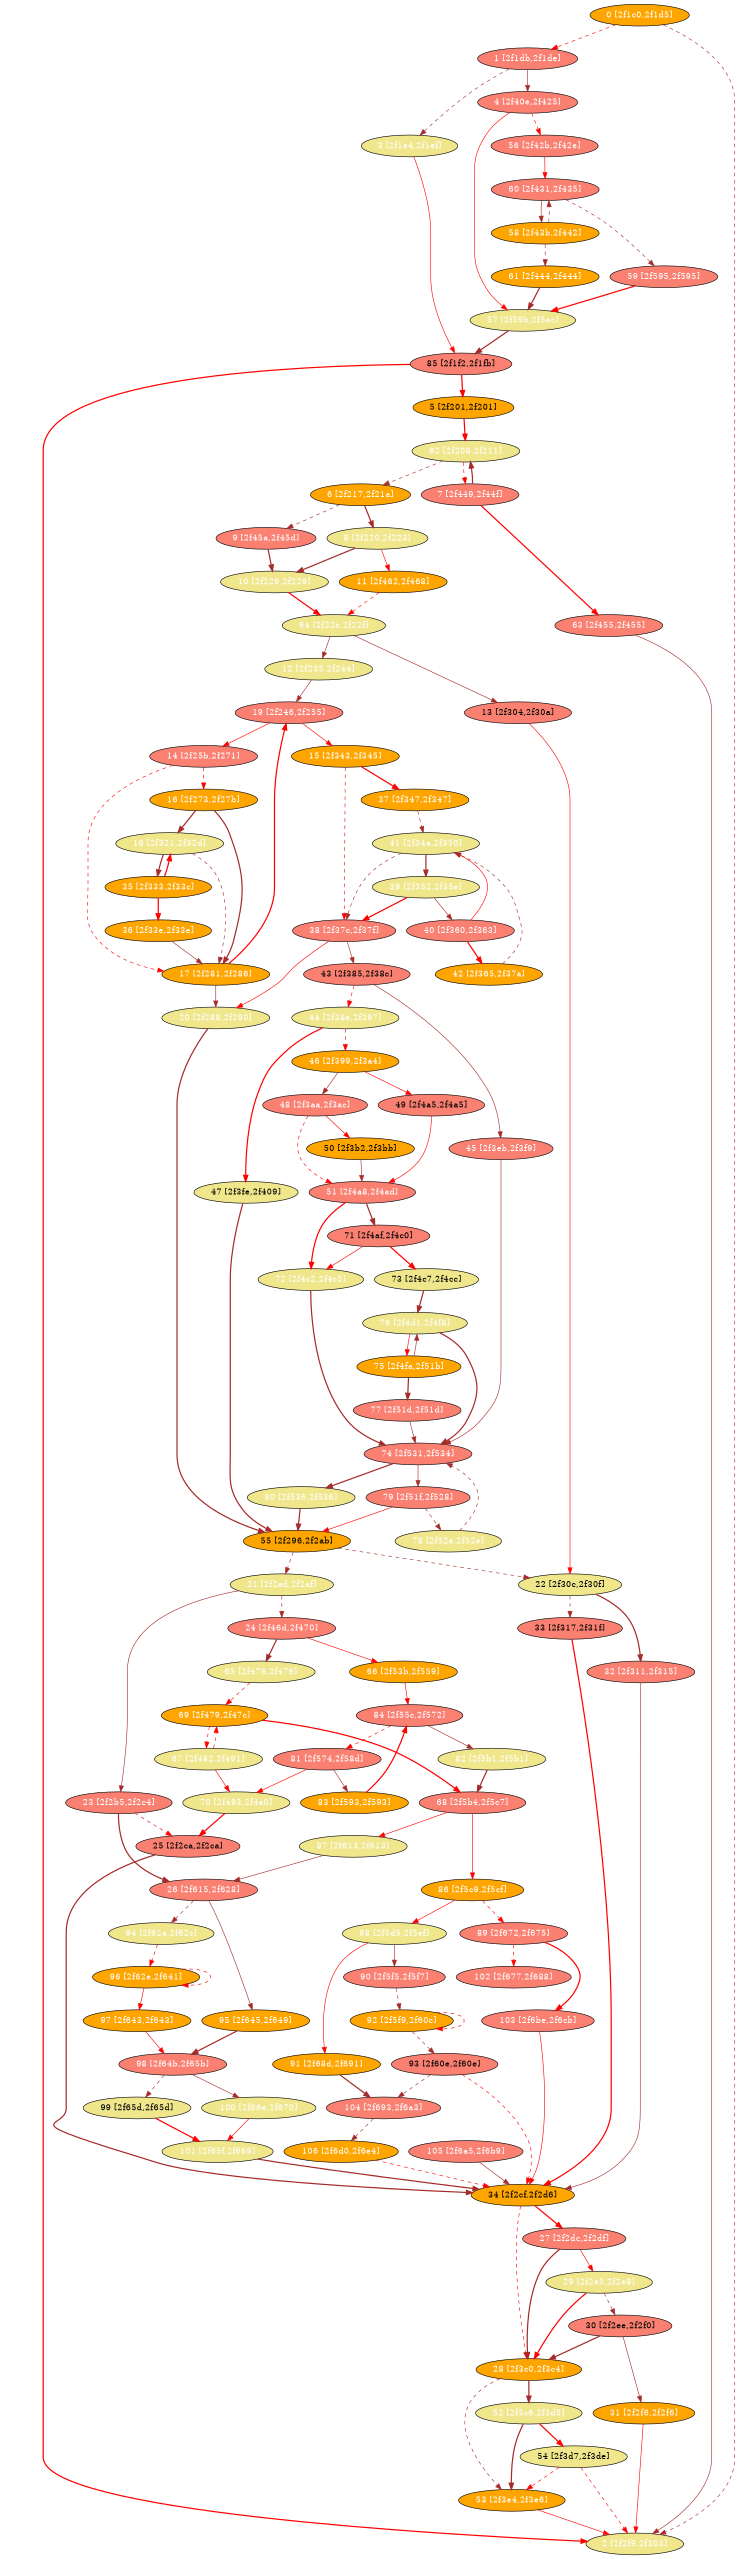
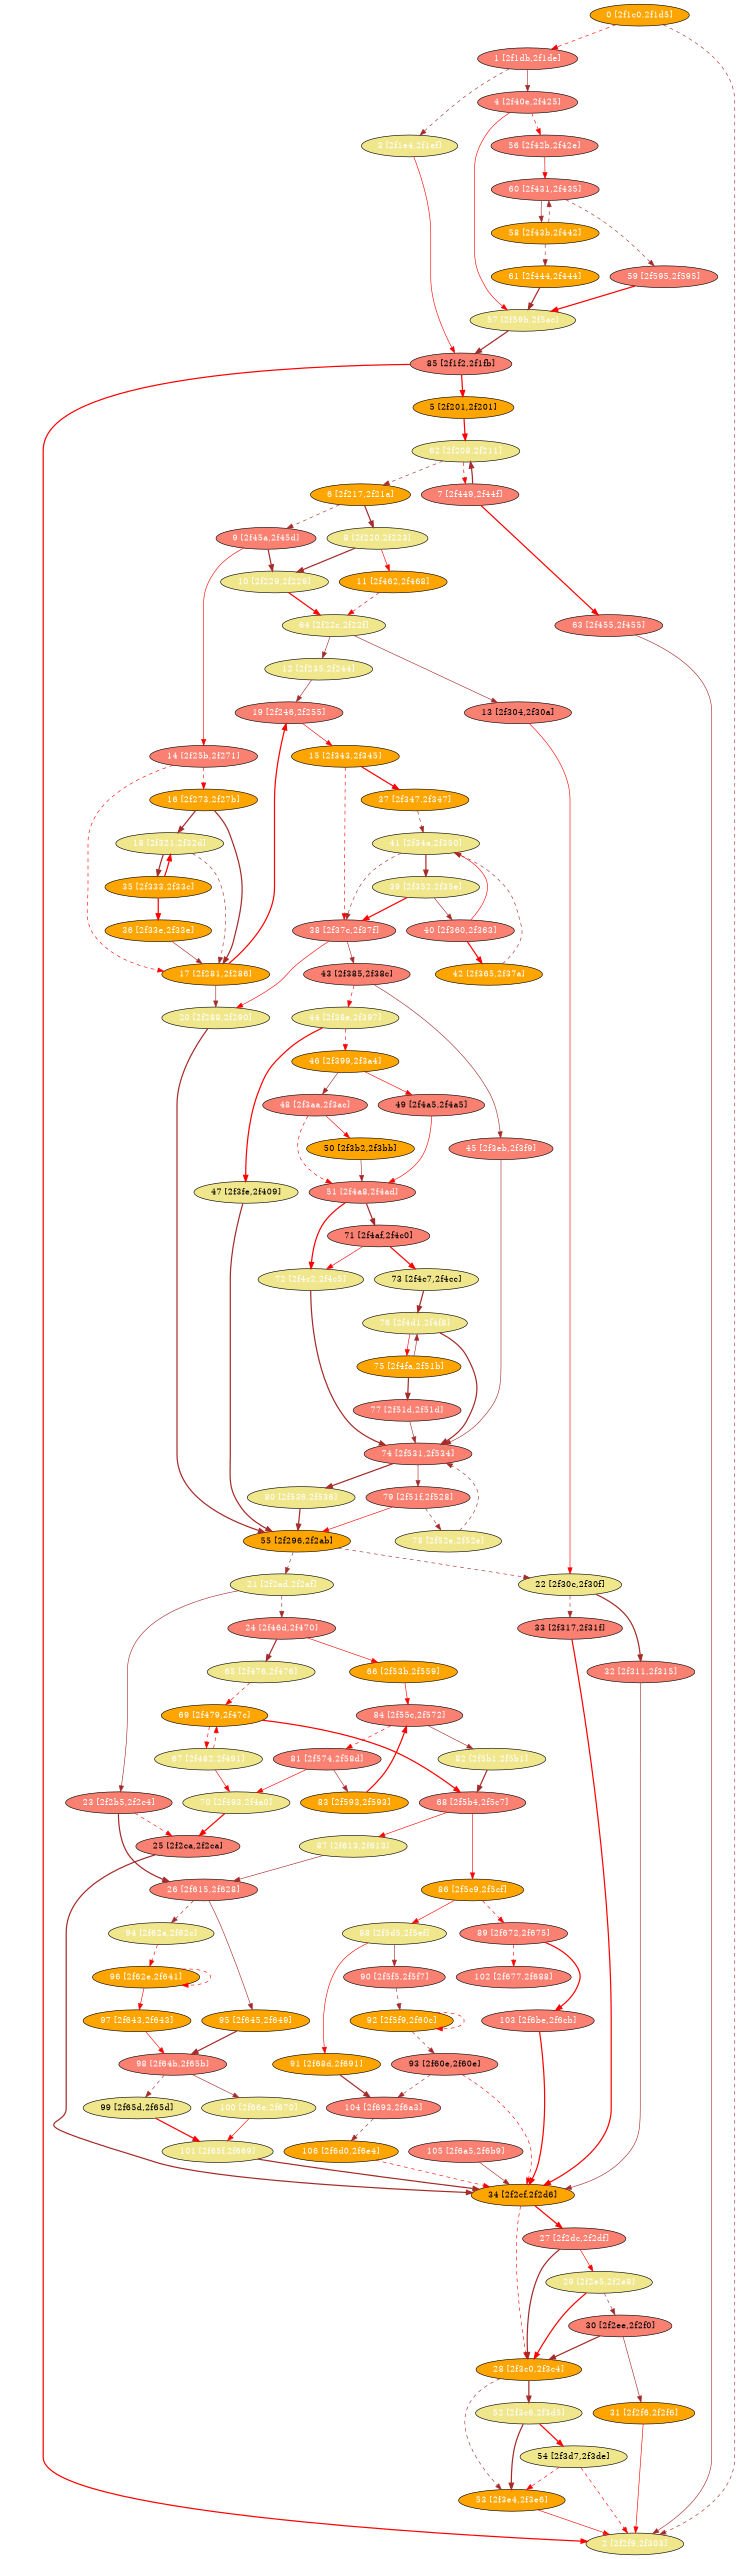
(249, 733) -> (204, 636)
(545, 2106) -> (545, 2106)
